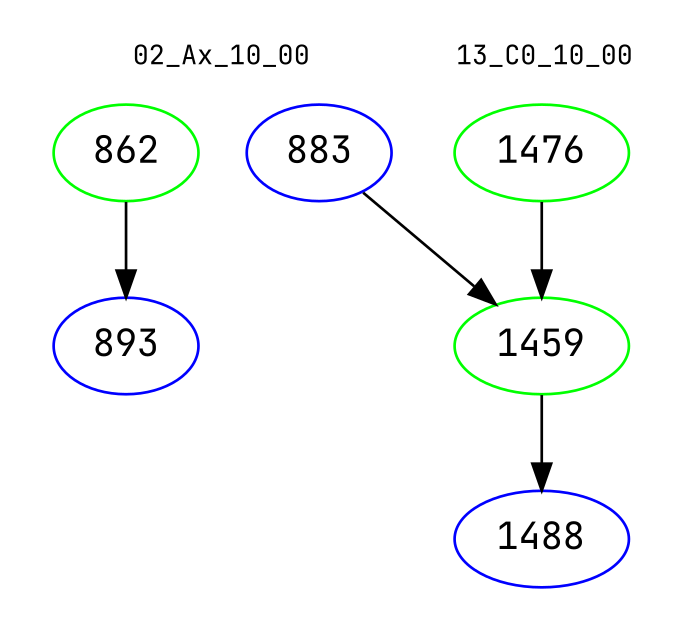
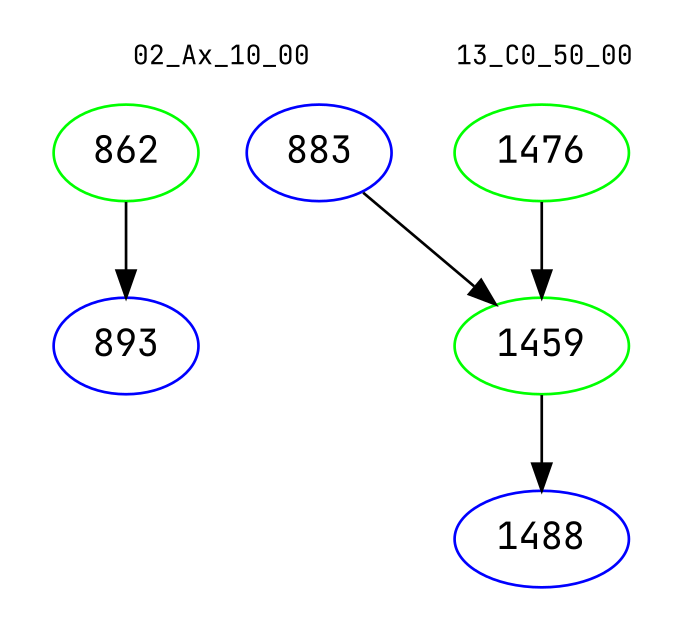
(546, 58) -> (546, 58)
